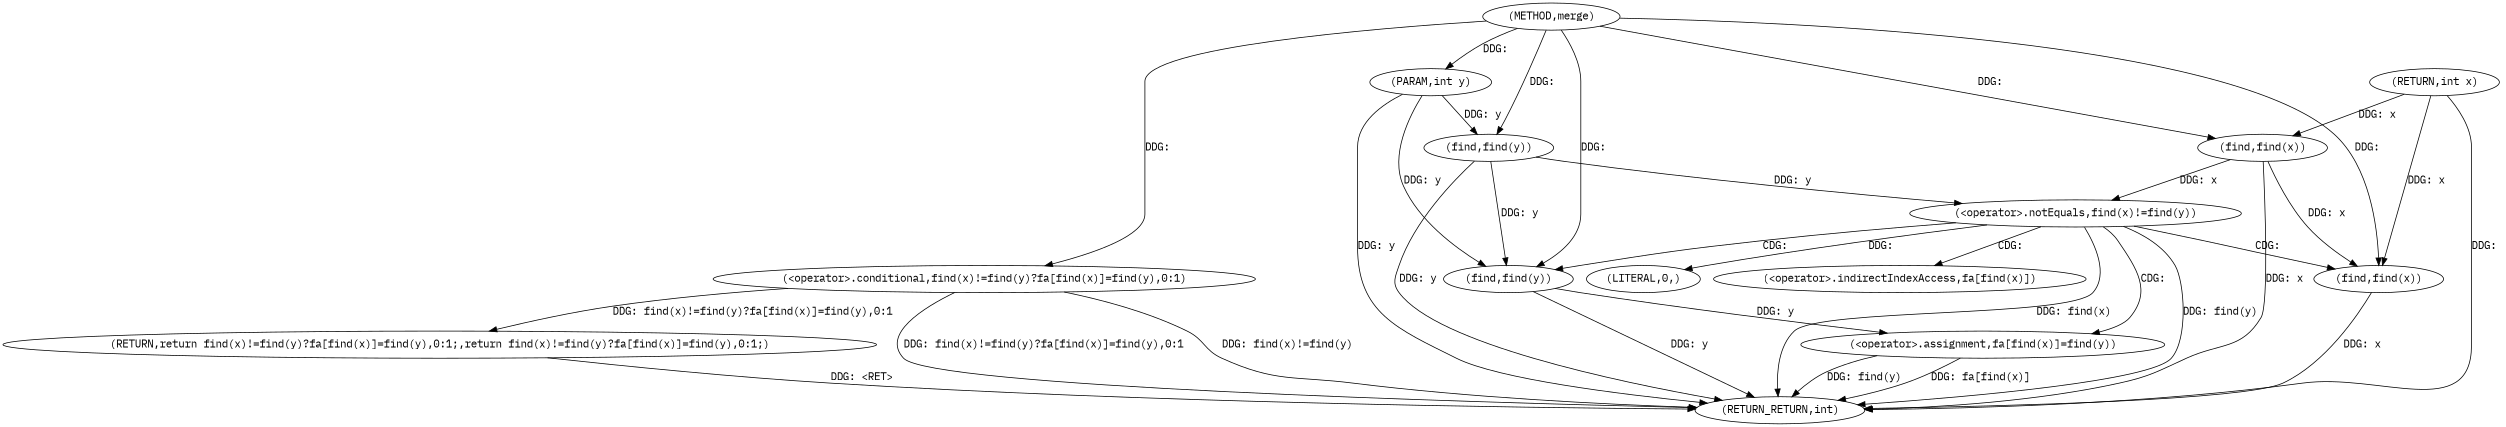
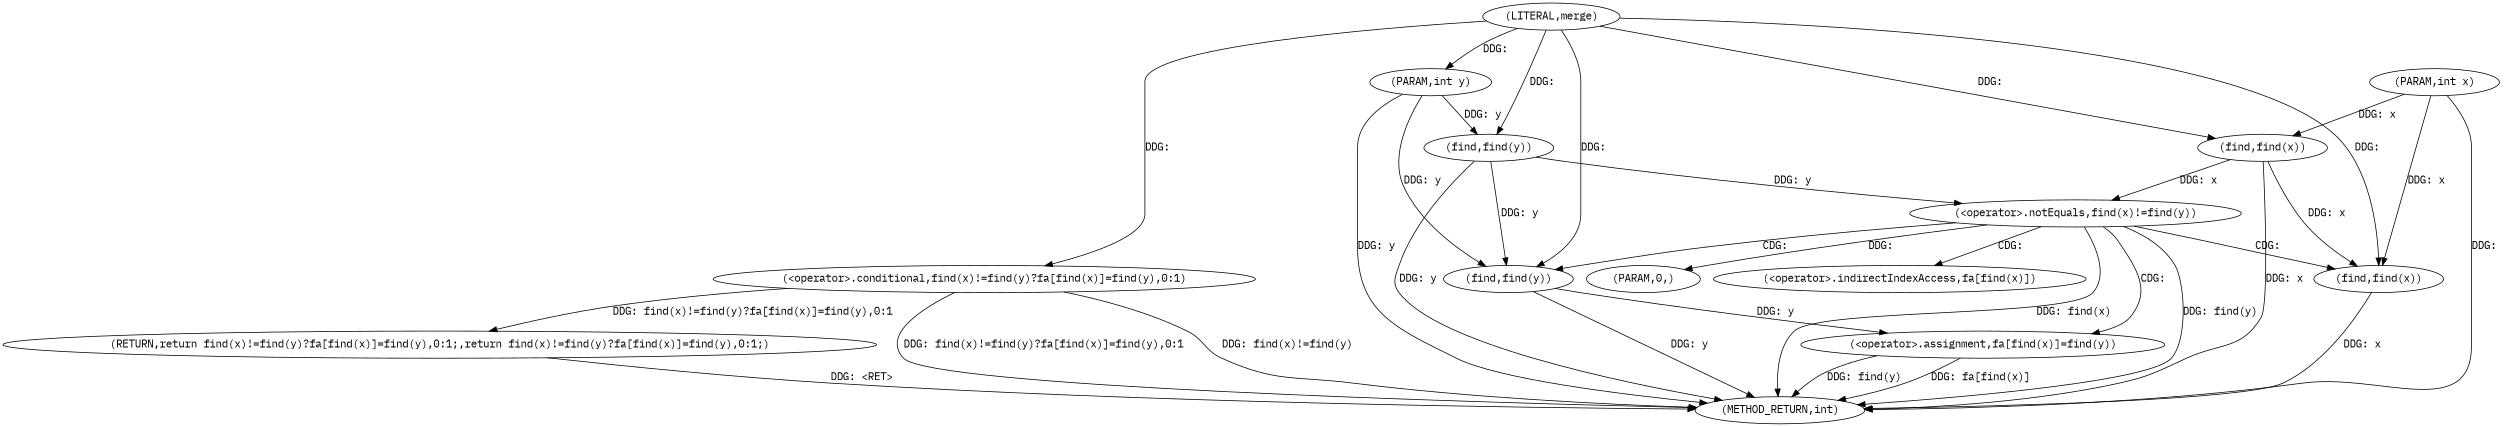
(1551, 17) -> (1551, 17)
(2435, 82) -> (2435, 82)
(1643, 279) -> (1643, 279)
(1780, 410) -> (1780, 410)
